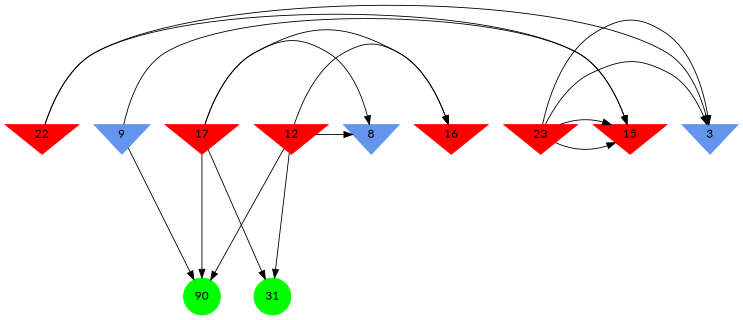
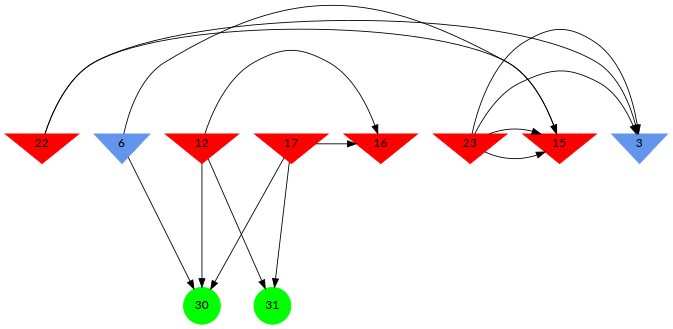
(122, 135) -> (122, 144)
(371, 135) -> none
(202, 297) -> (202, 306)
